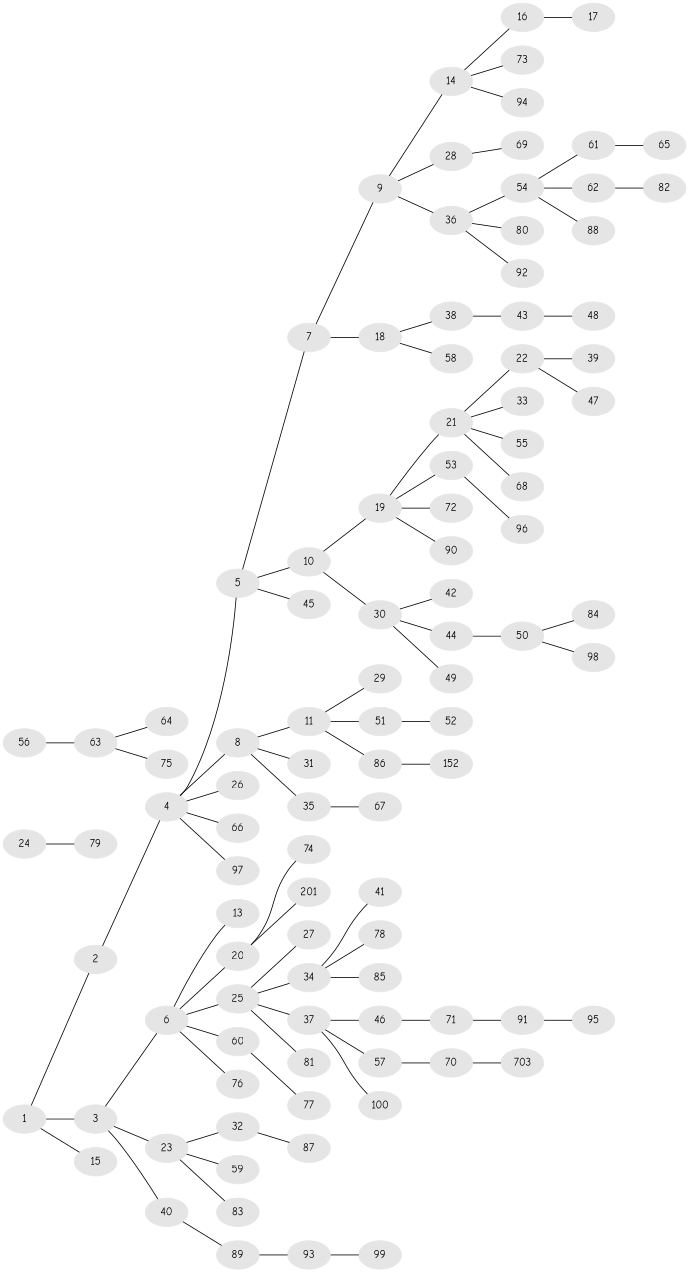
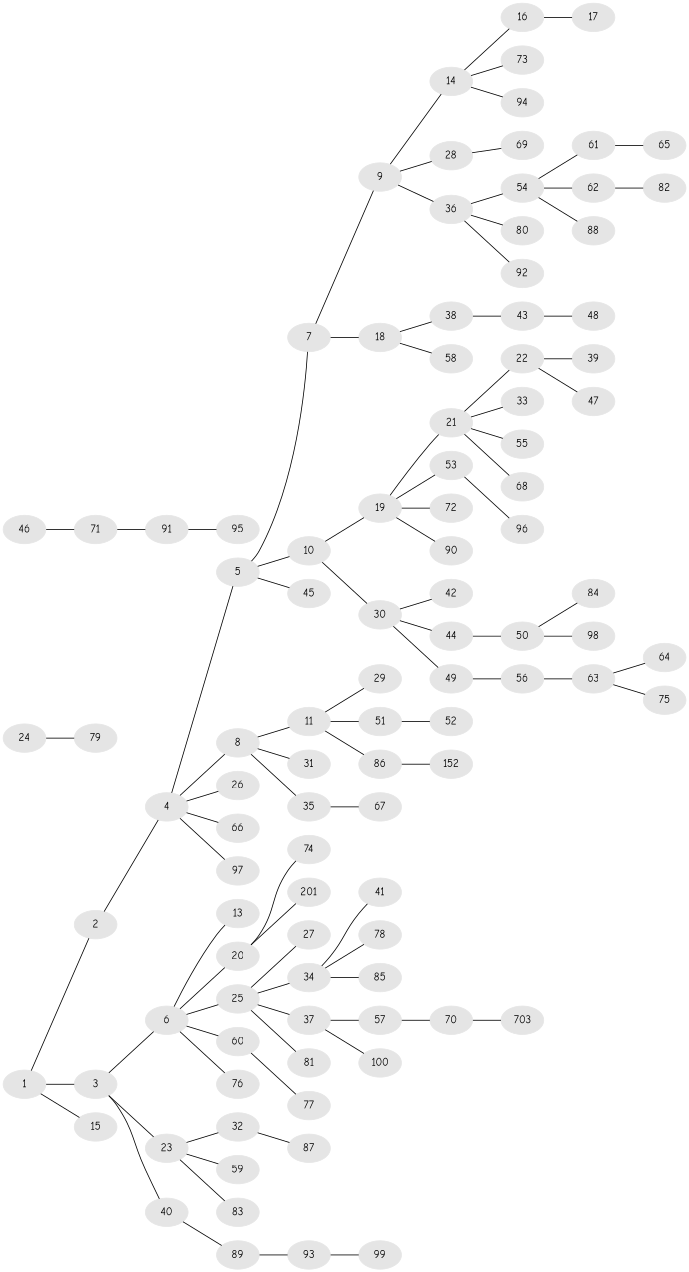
none -> (487, 679)
(345, 1020) -> none
